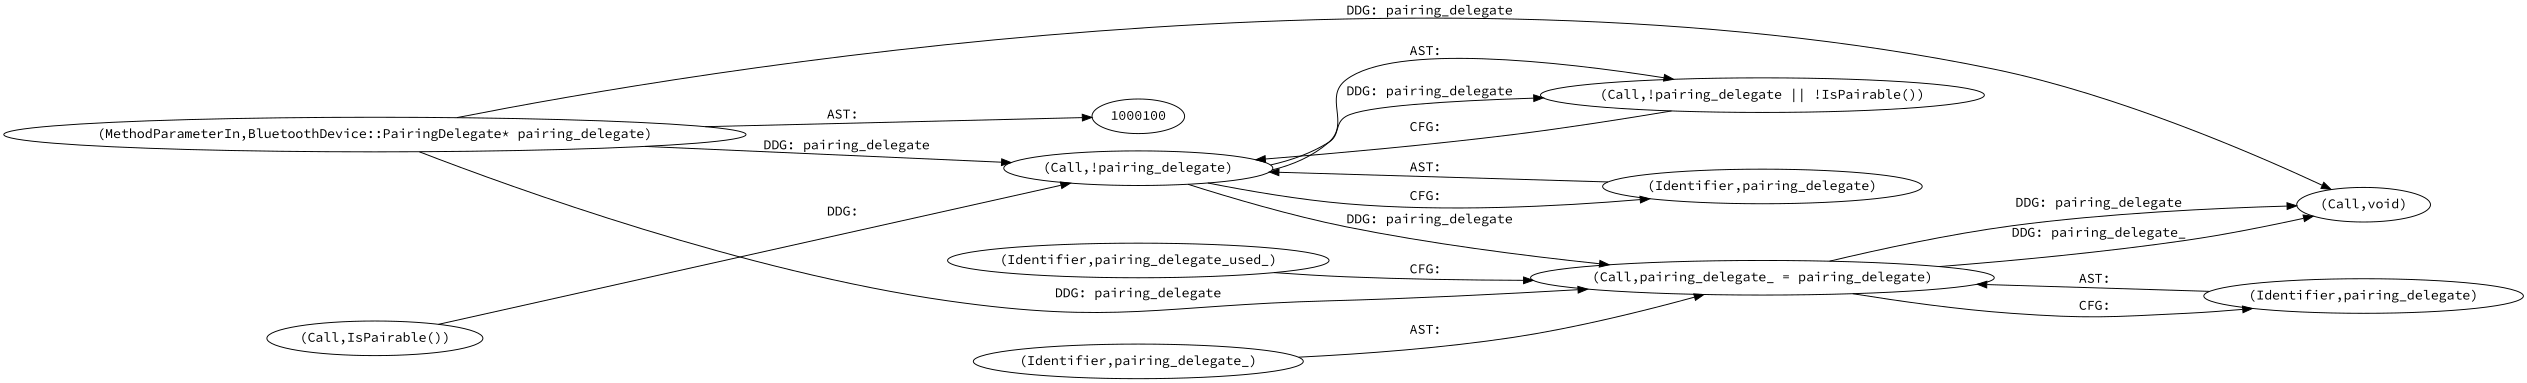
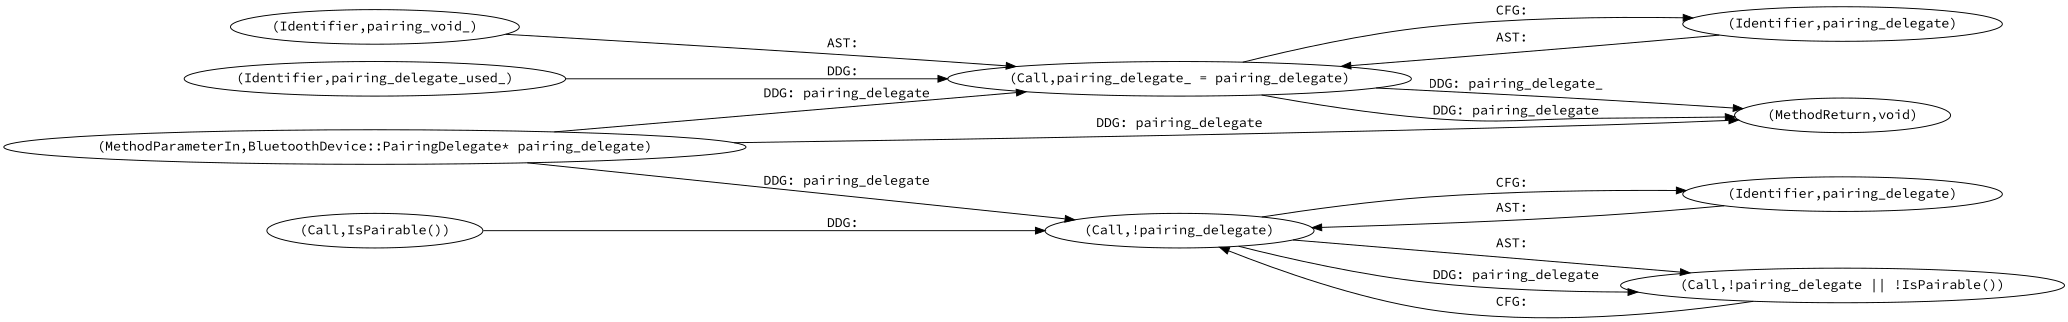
(1138, 116) -> none
(2364, 205) -> (1843, 115)
(1391, 235) -> none
(1430, 270) -> (847, 72)
(1138, 361) -> (375, 27)
